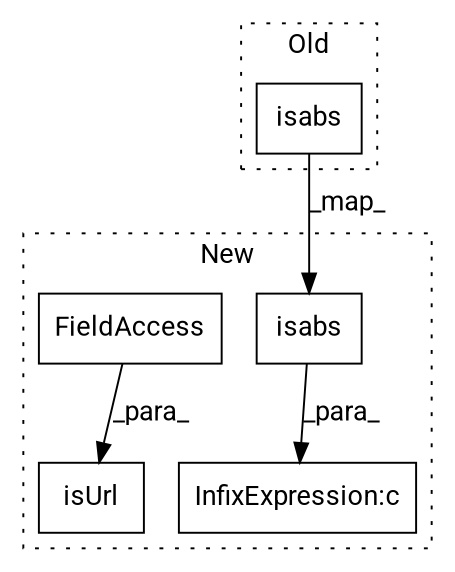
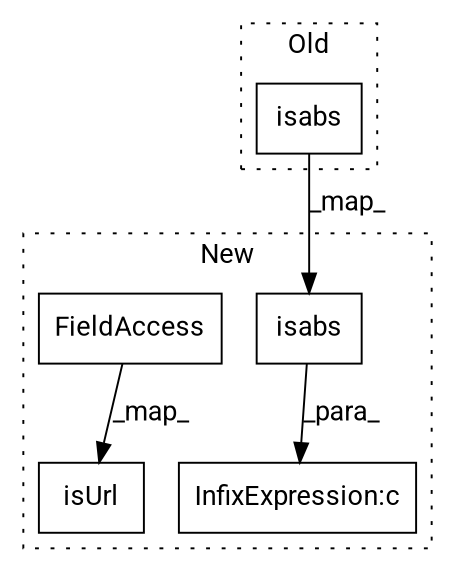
(152, 413) -> (152, 413)
